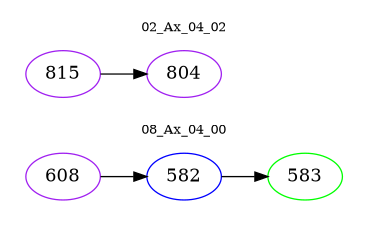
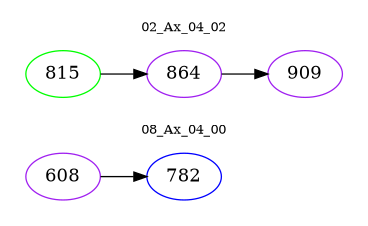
(63, 74) -> (63, 74)
(184, 74) -> (184, 74)
none -> (305, 74)
(184, 177) -> (184, 177)
(305, 177) -> none
